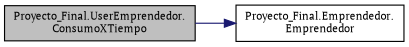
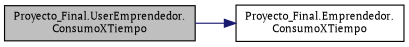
(320, 23) -> (320, 23)
